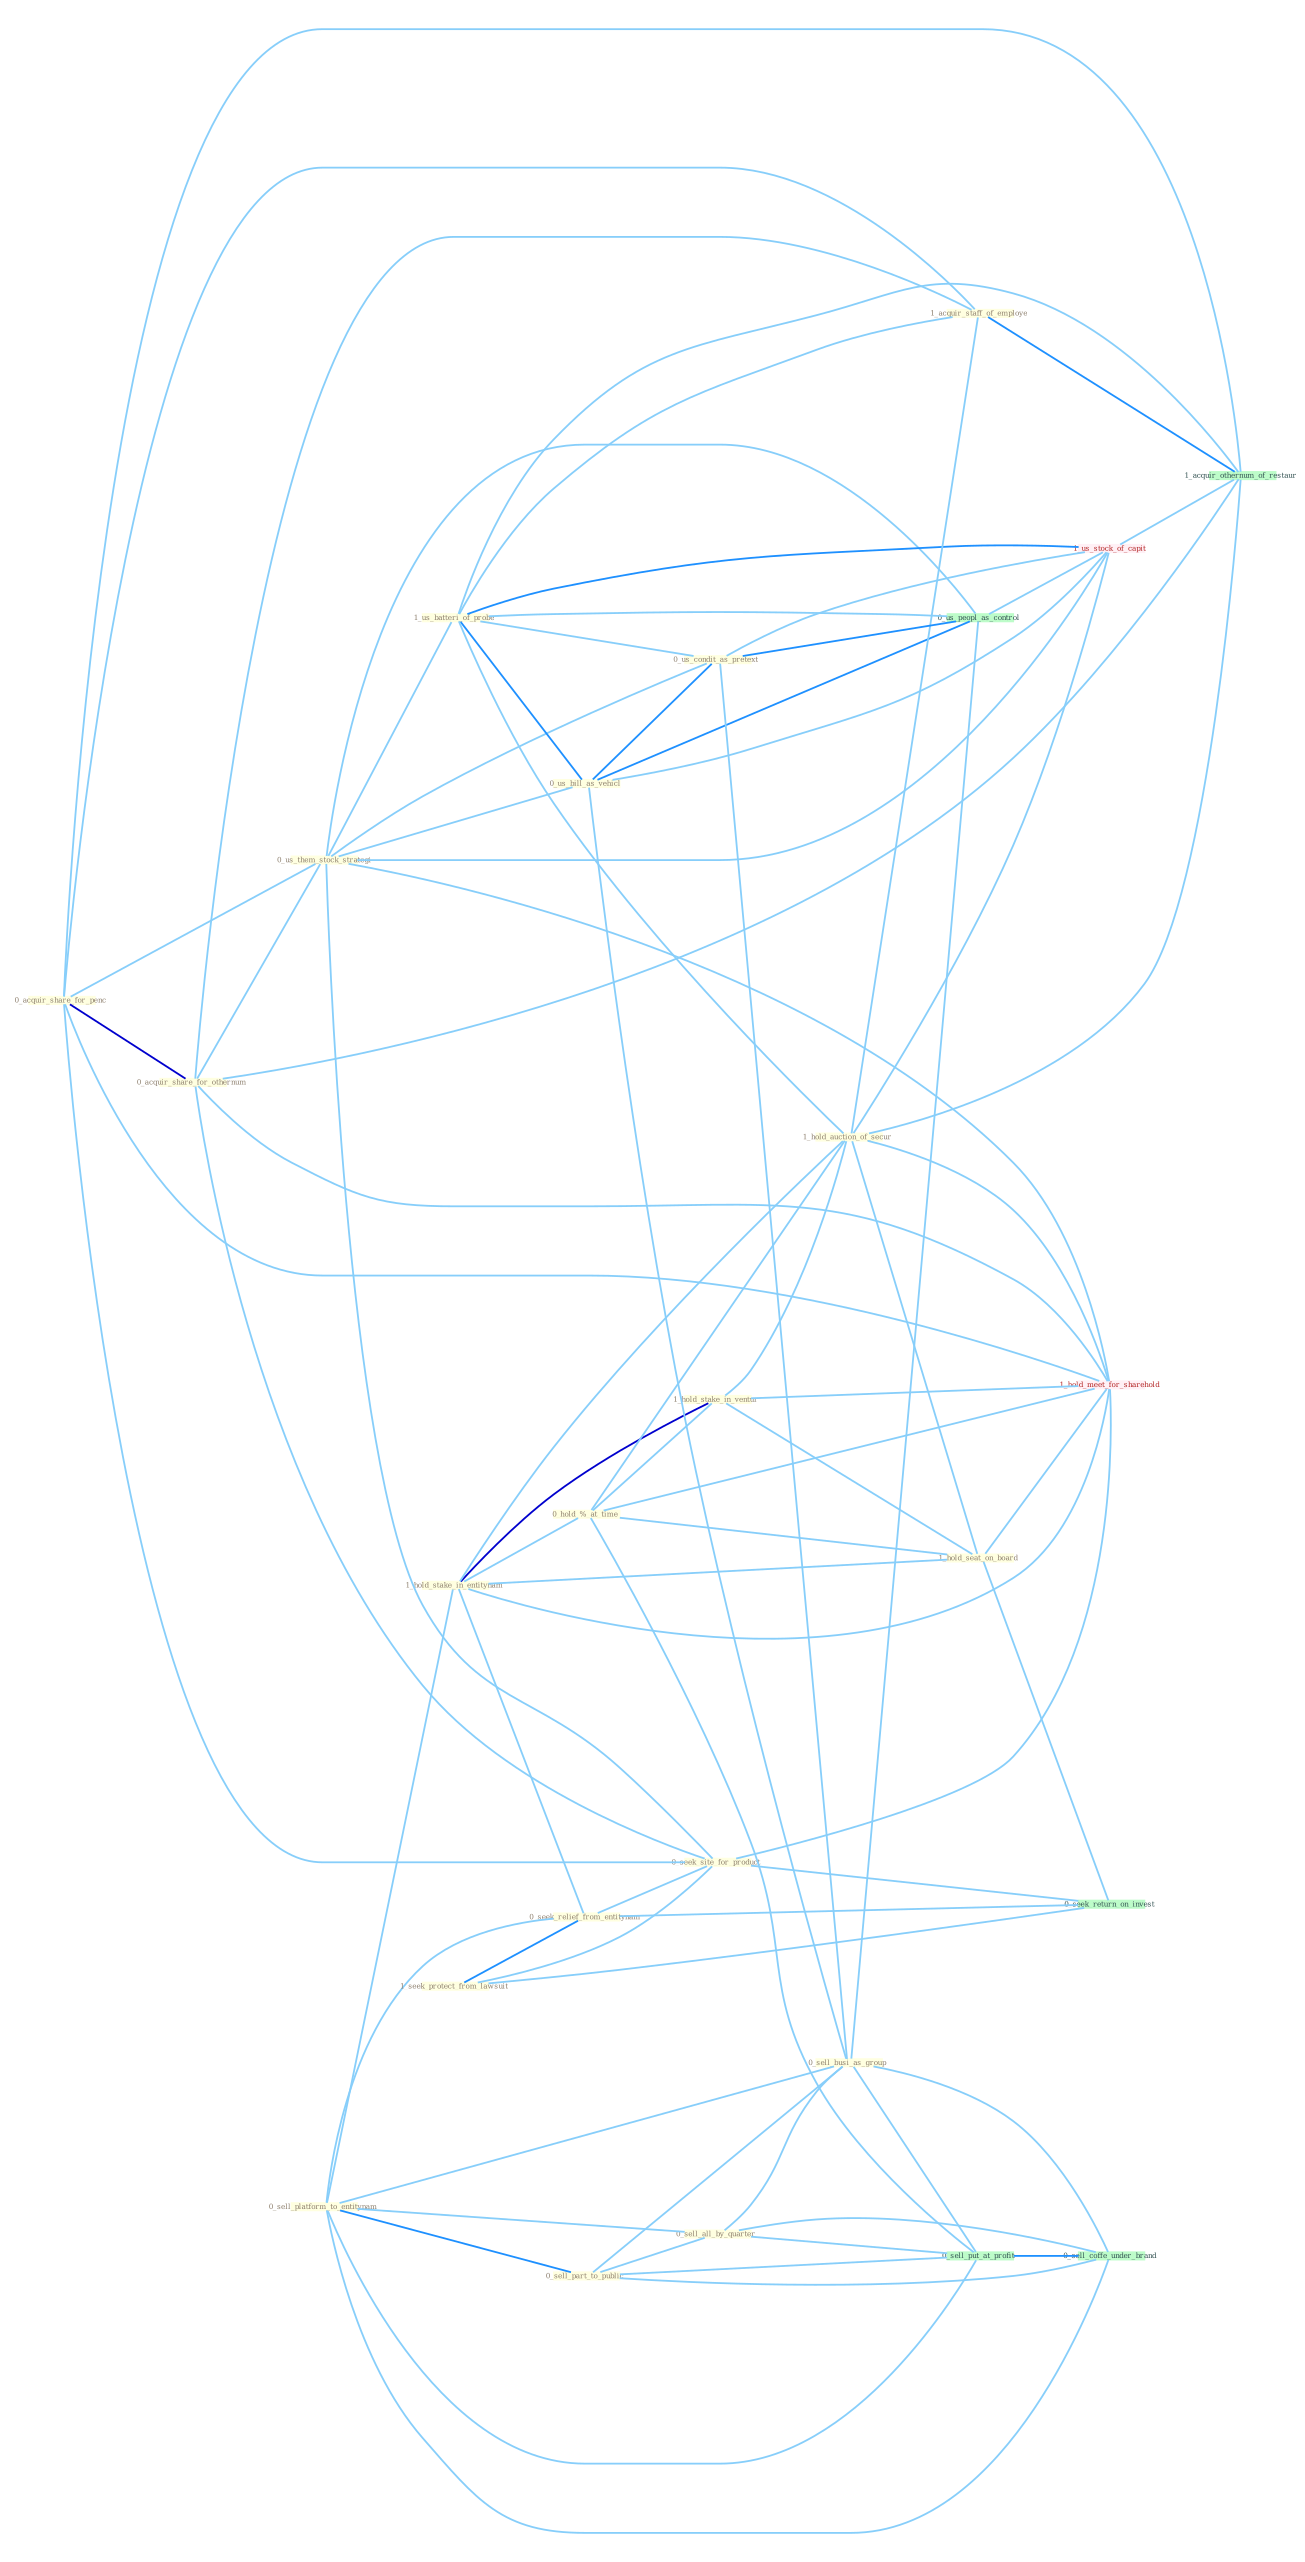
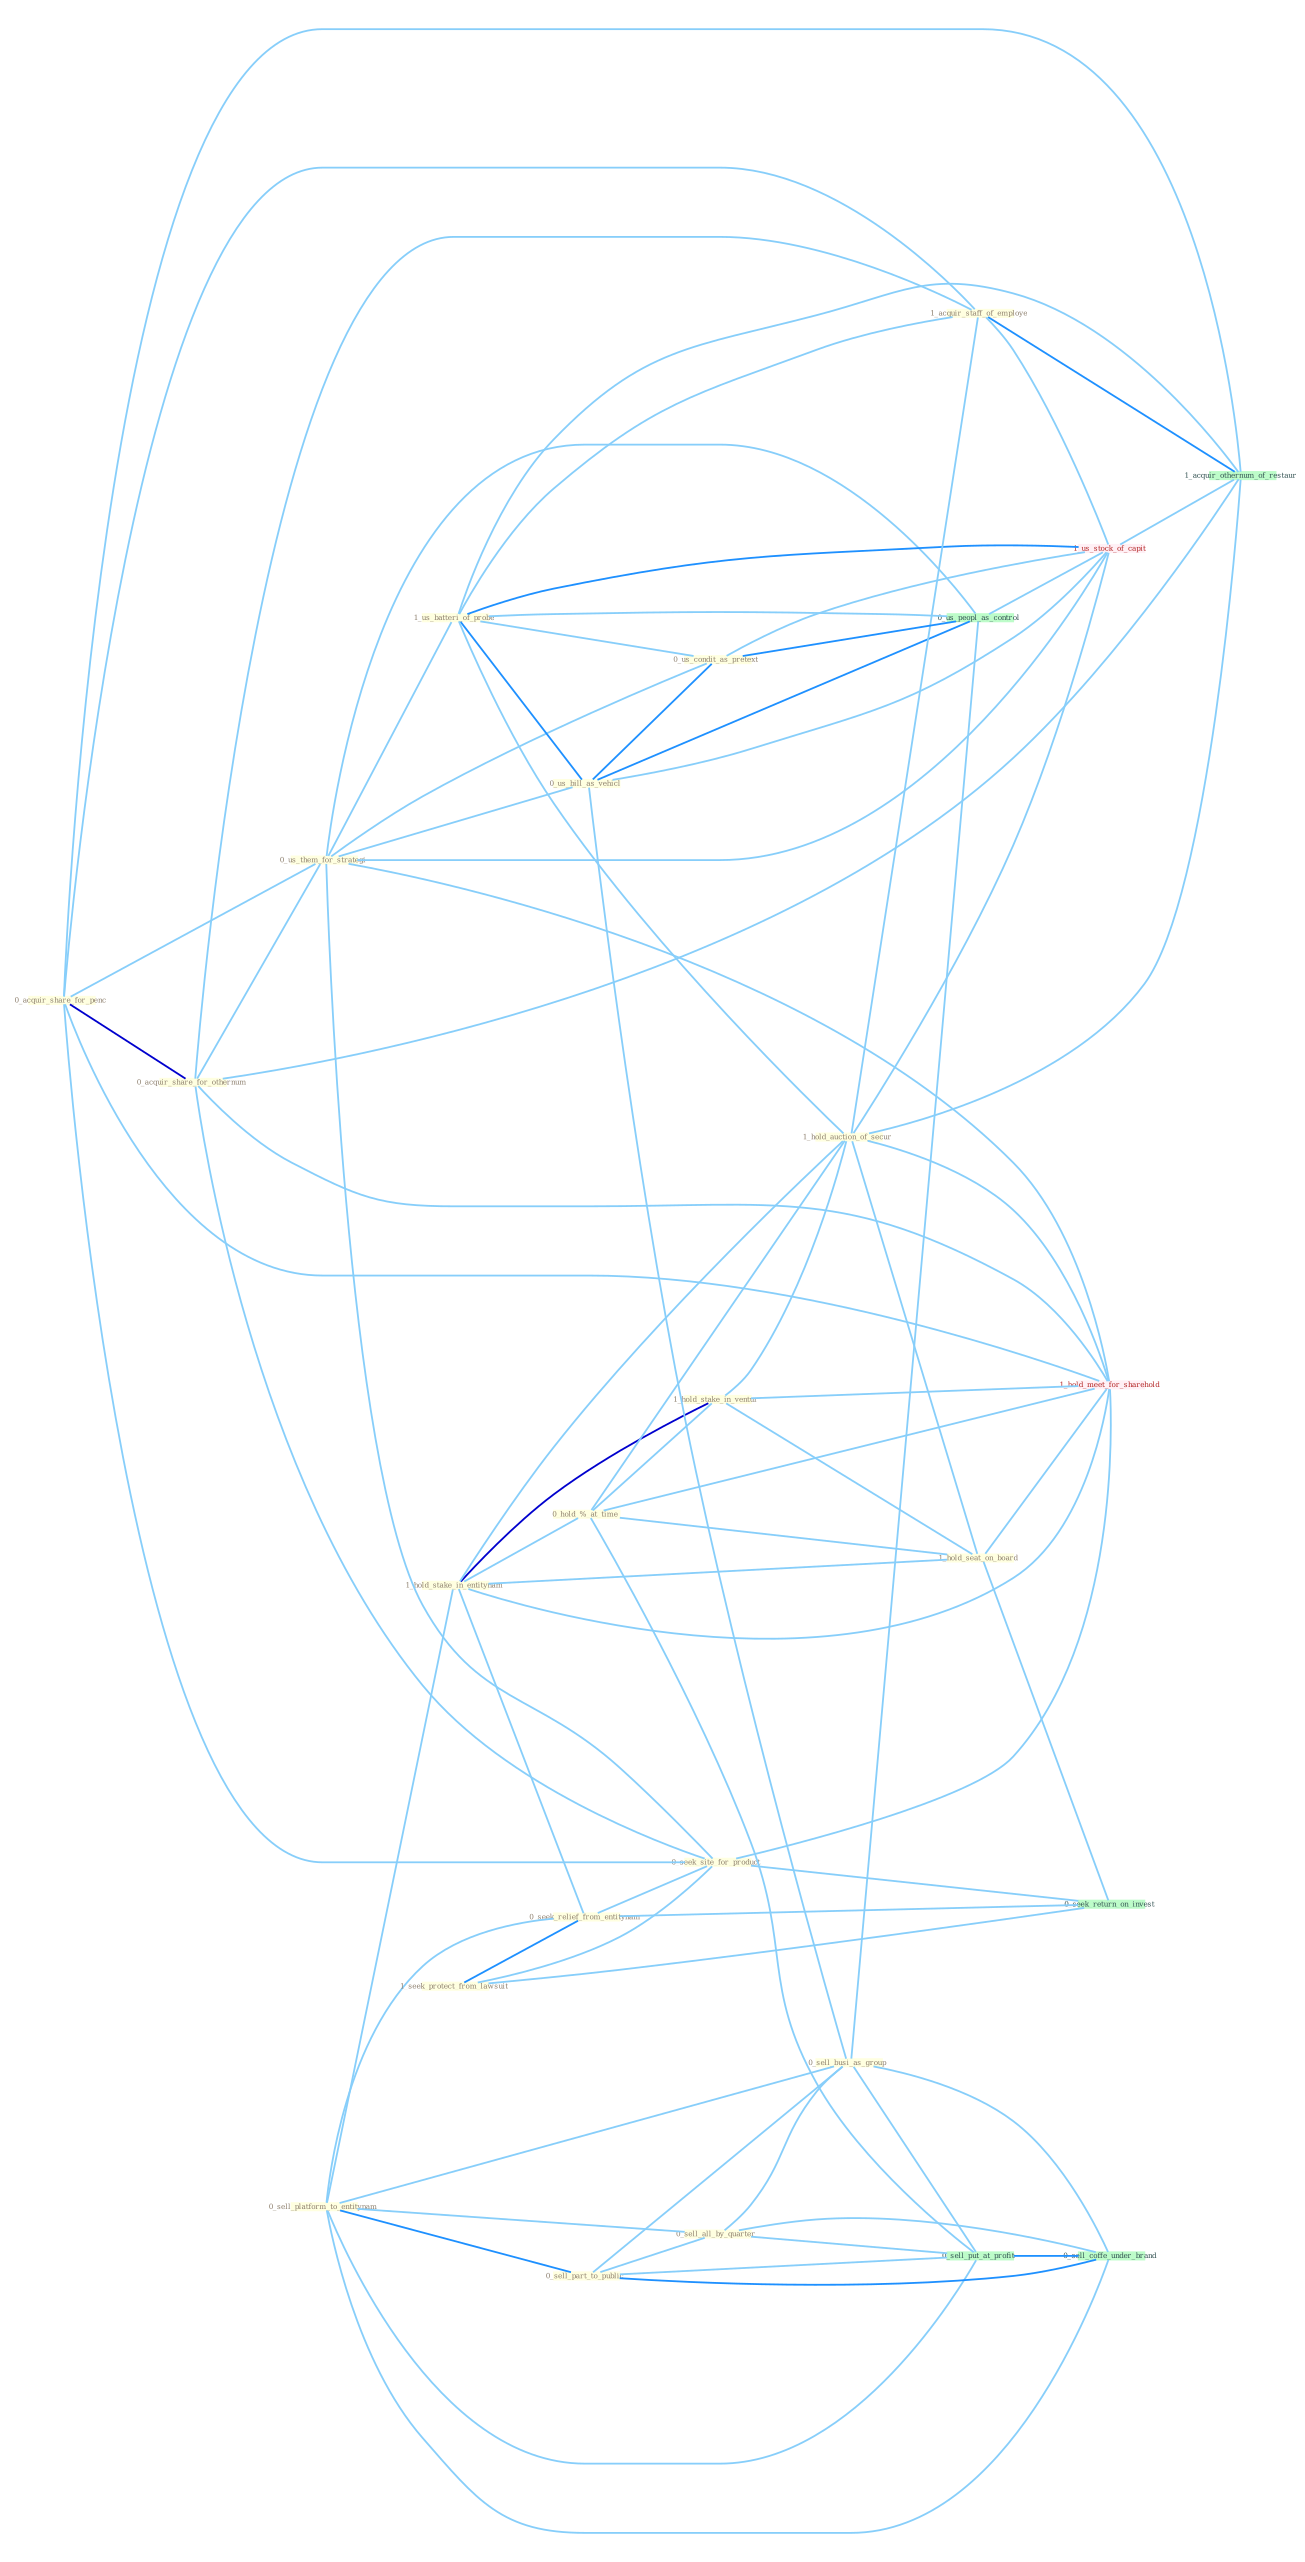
none -> (1056, 426)
(324, 860) -> (324, 860)
(784, 1361) -> none
(859, 2284) -> (859, 2284)
